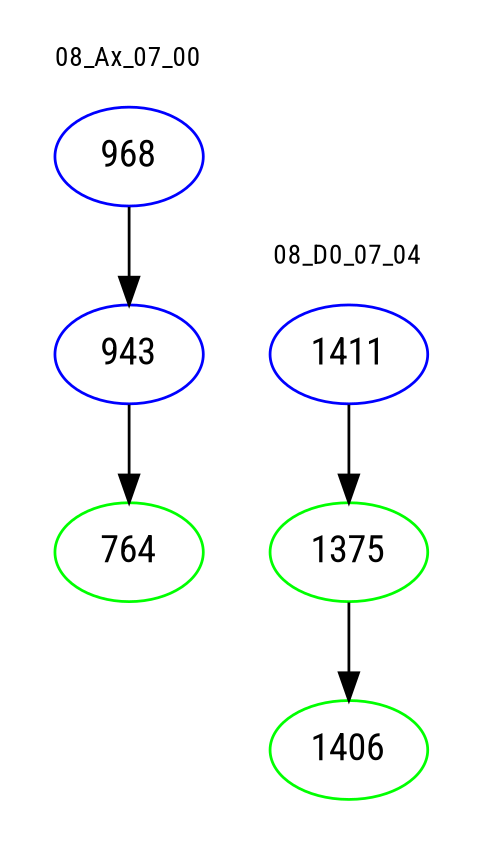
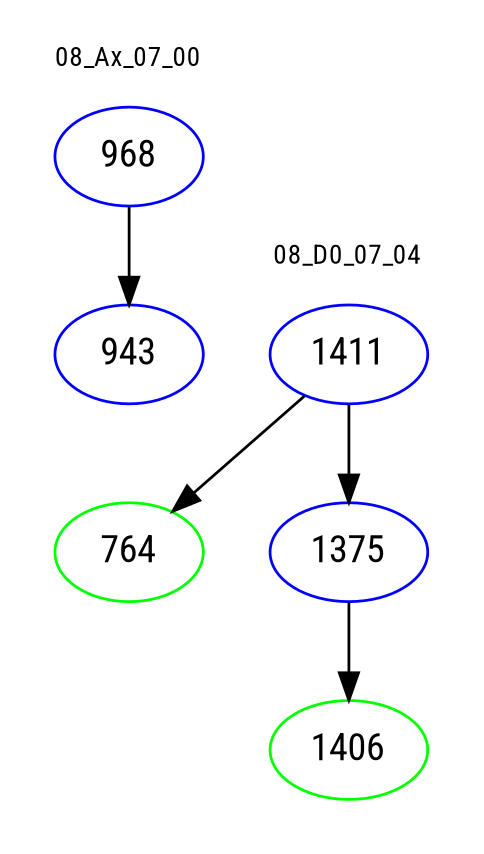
(129, 440) -> (266, 430)
(349, 552) -> (349, 552)
